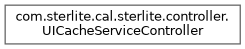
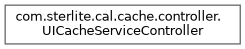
(123, 25) -> (123, 25)
